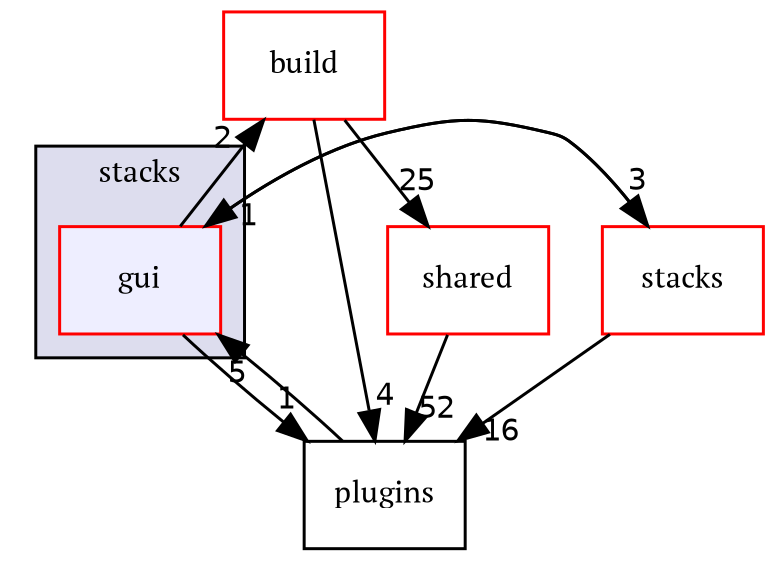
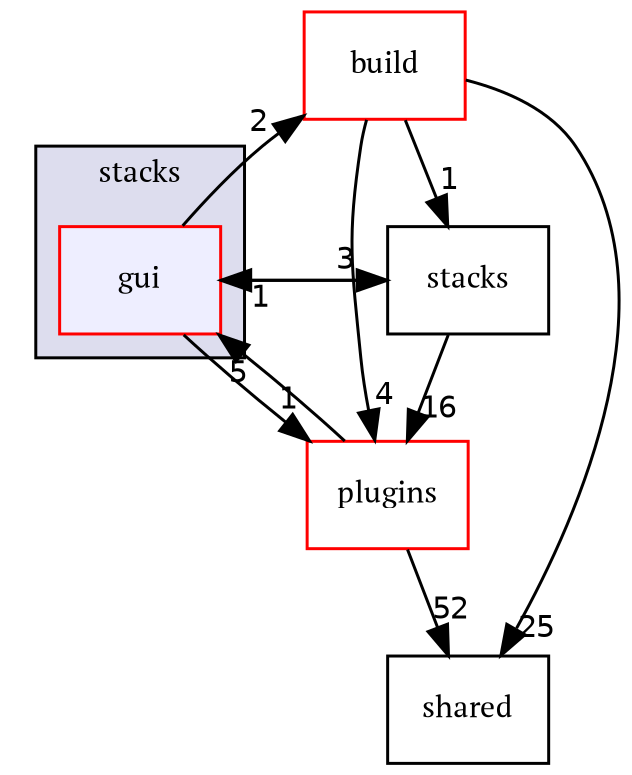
none -> (421, 159)
(468, 280) -> (468, 710)
(683, 280) -> (468, 280)
(432, 374) -> (423, 589)
(385, 495) -> (388, 495)
